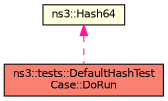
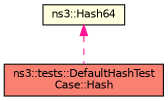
(84, 80) -> (84, 80)
